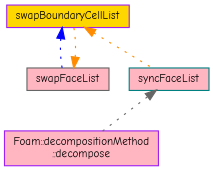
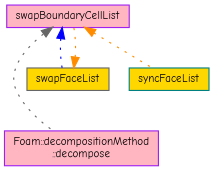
(68, 16) -> (68, 16)
(68, 79) -> (68, 79)
(169, 79) -> (169, 79)
(125, 114) -> (15, 85)
